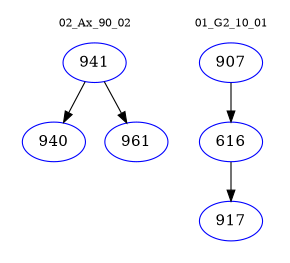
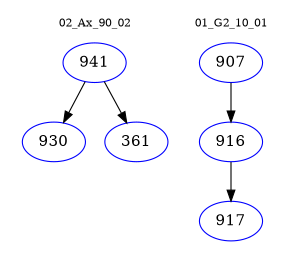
(54, 142) -> (54, 142)
(136, 142) -> (136, 142)
(231, 142) -> (231, 142)
